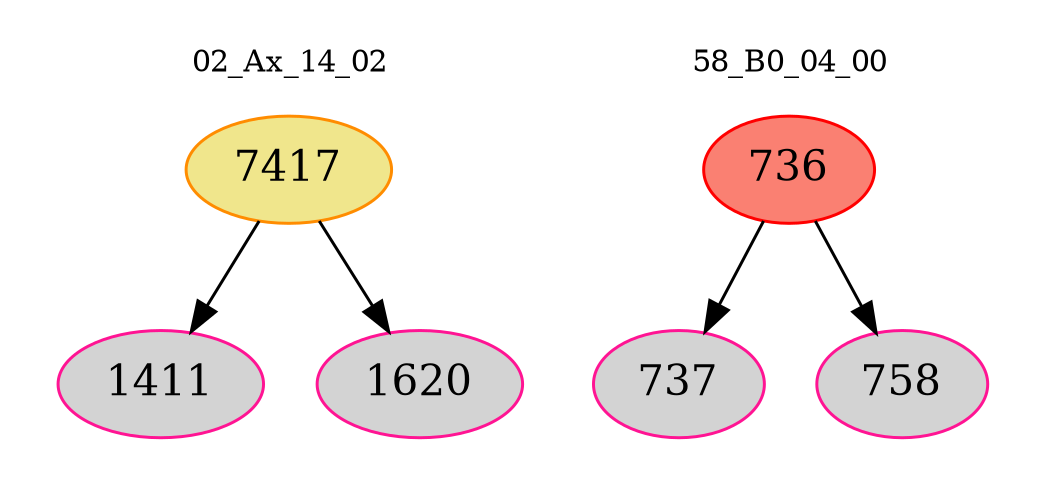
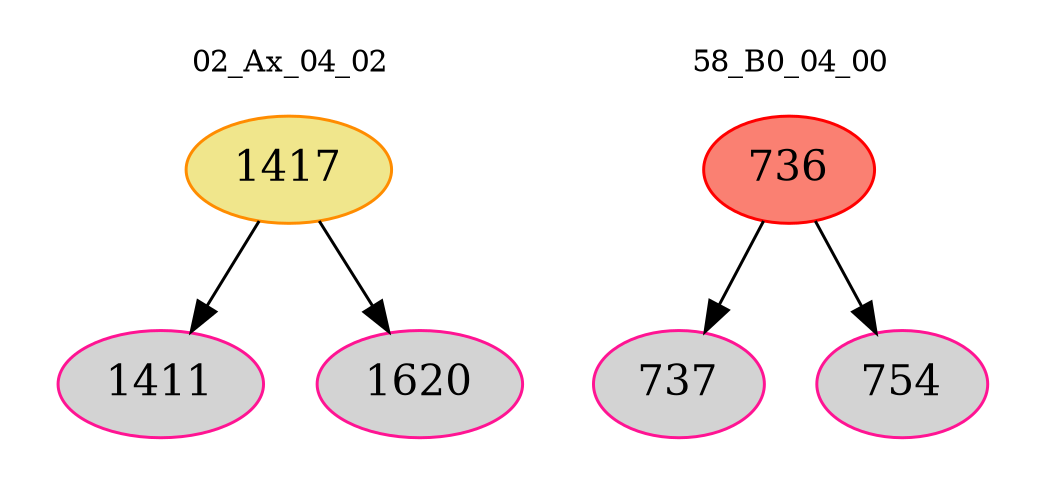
(290, 64) -> (290, 64)
(289, 170) -> (289, 170)
(902, 384) -> (902, 384)
